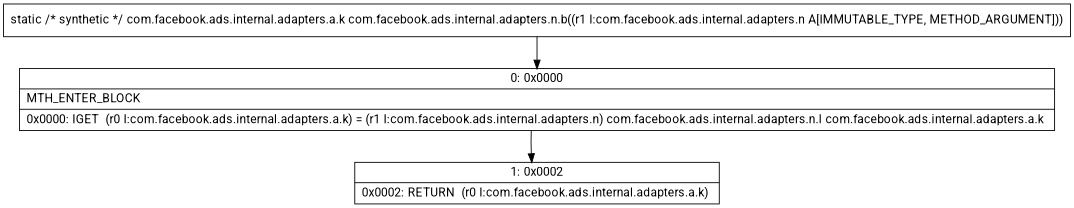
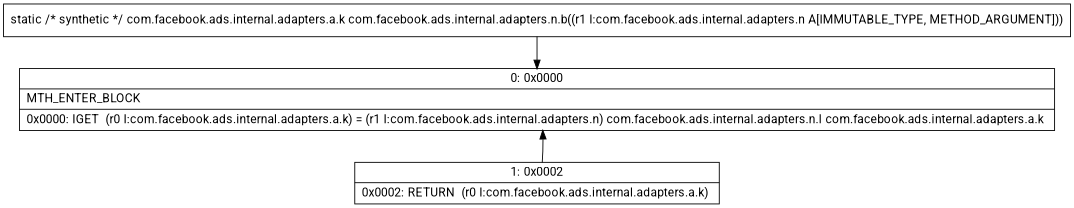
(531, 142) -> (543, 151)
